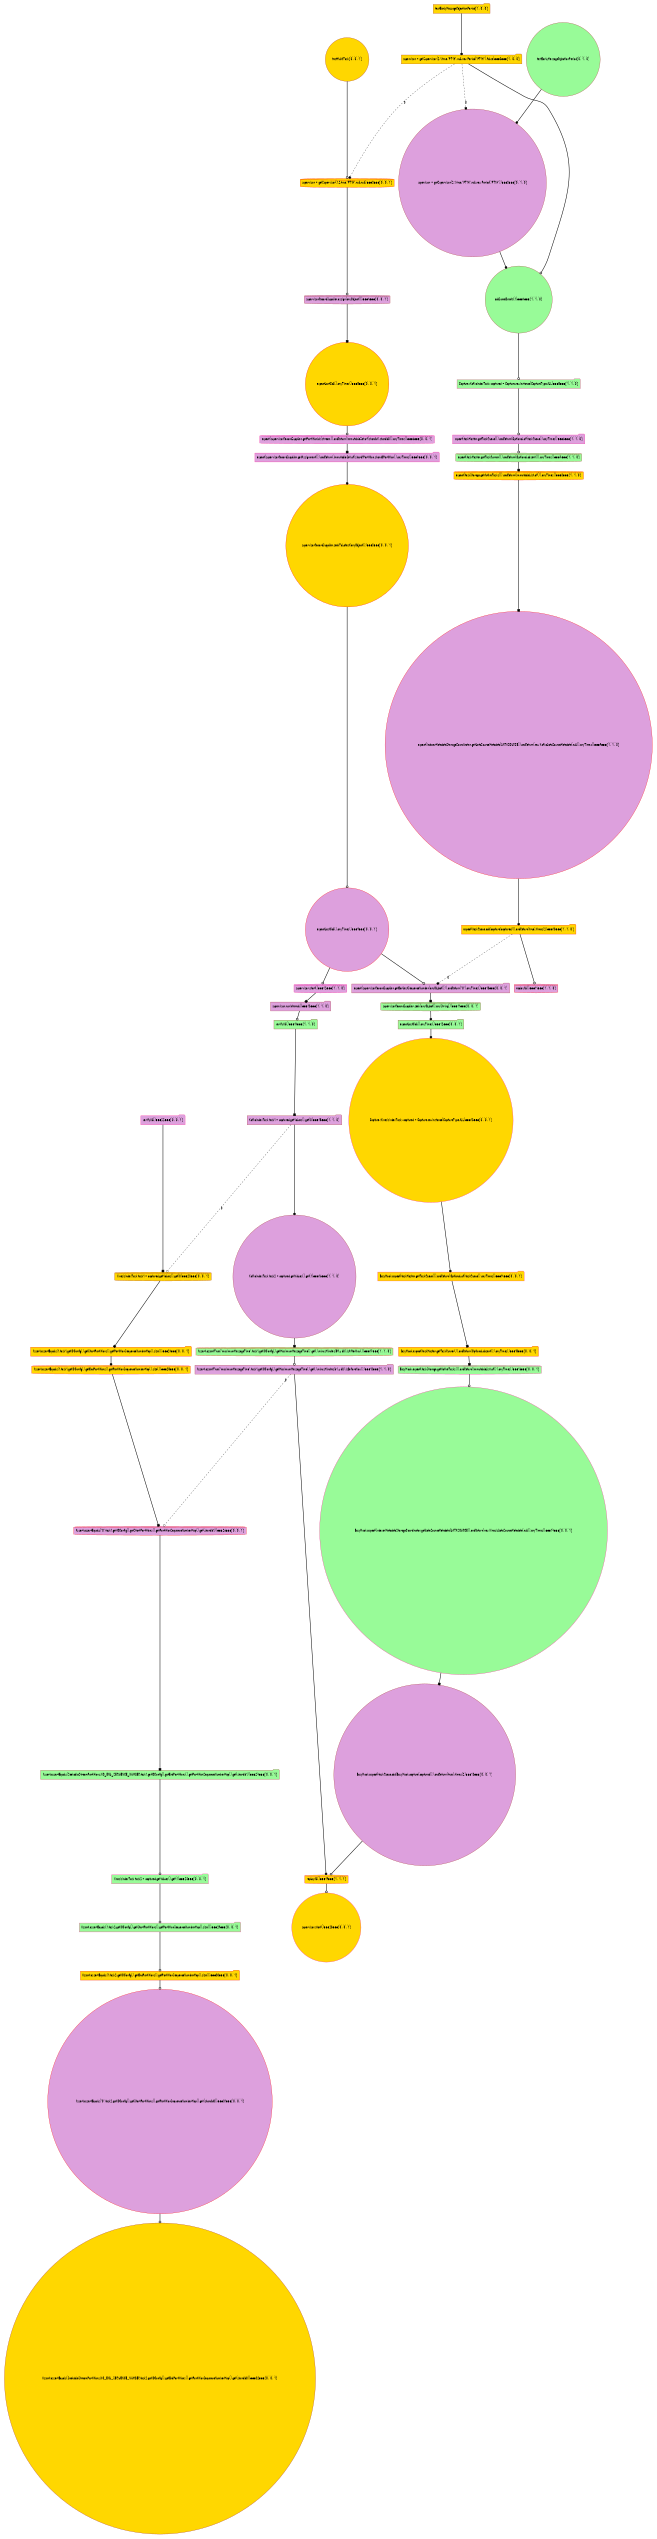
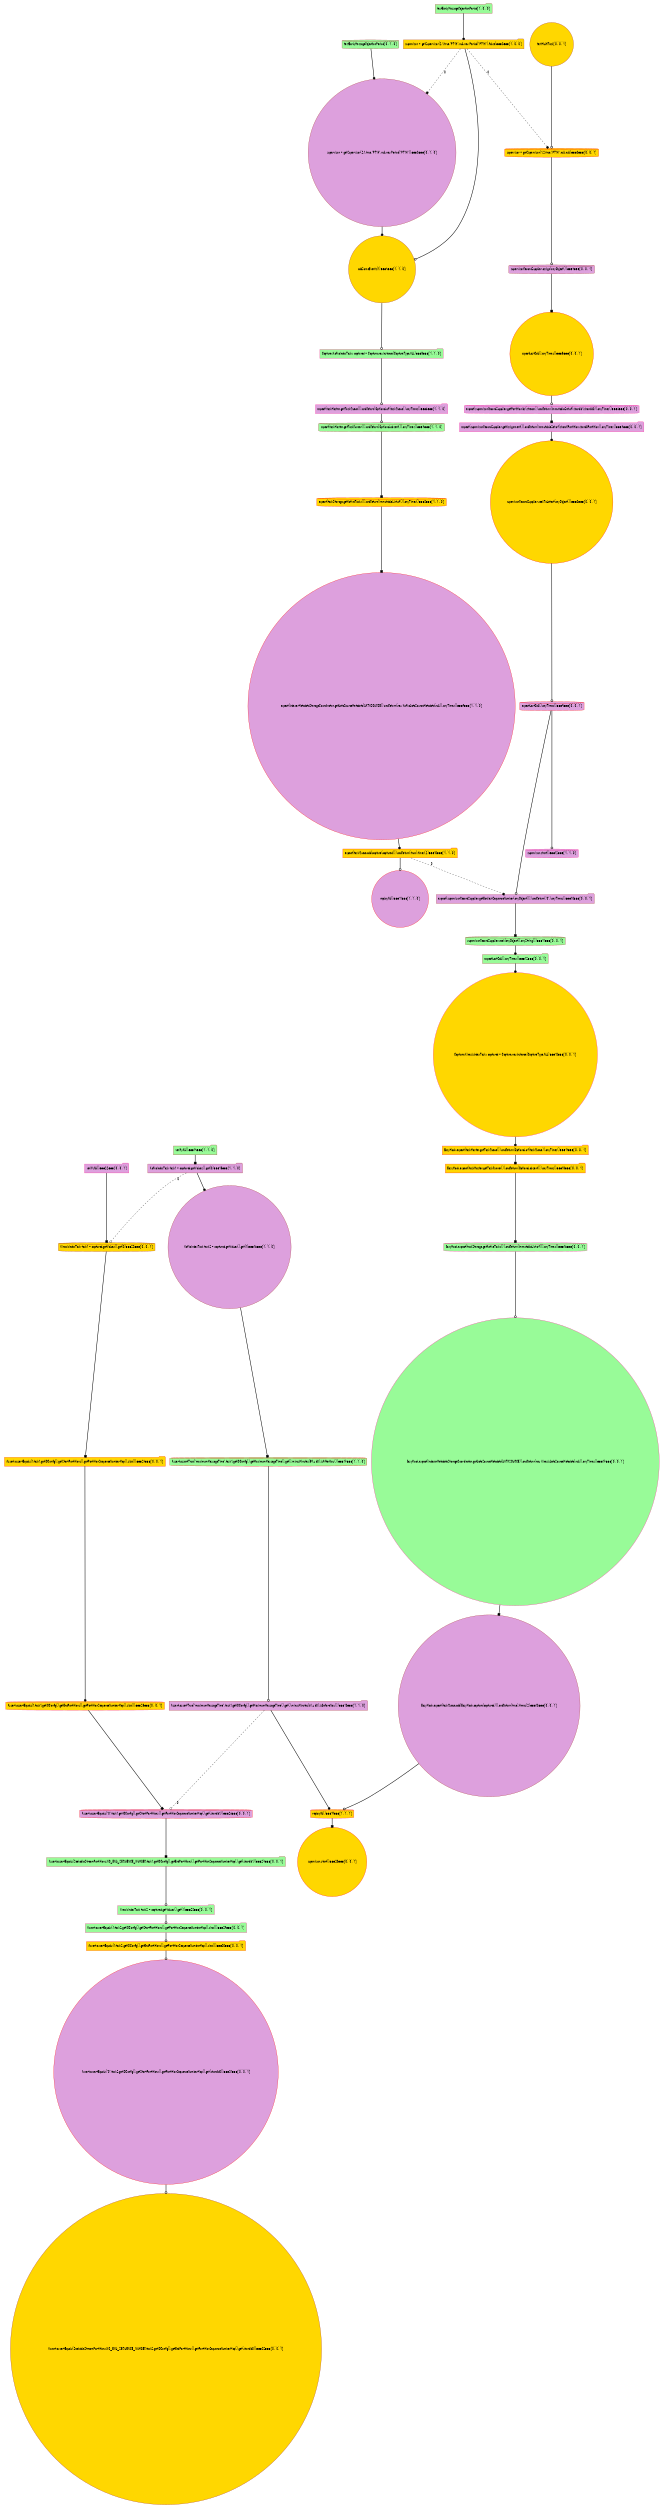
(462, 9) -> (464, 9)
(563, 59) -> (370, 44)
(519, 300) -> (382, 269)
(347, 930) -> (552, 706)
(536, 988) -> (400, 899)
(301, 1006) -> none
(326, 1887) -> (332, 1822)
(326, 1927) -> (332, 1862)
